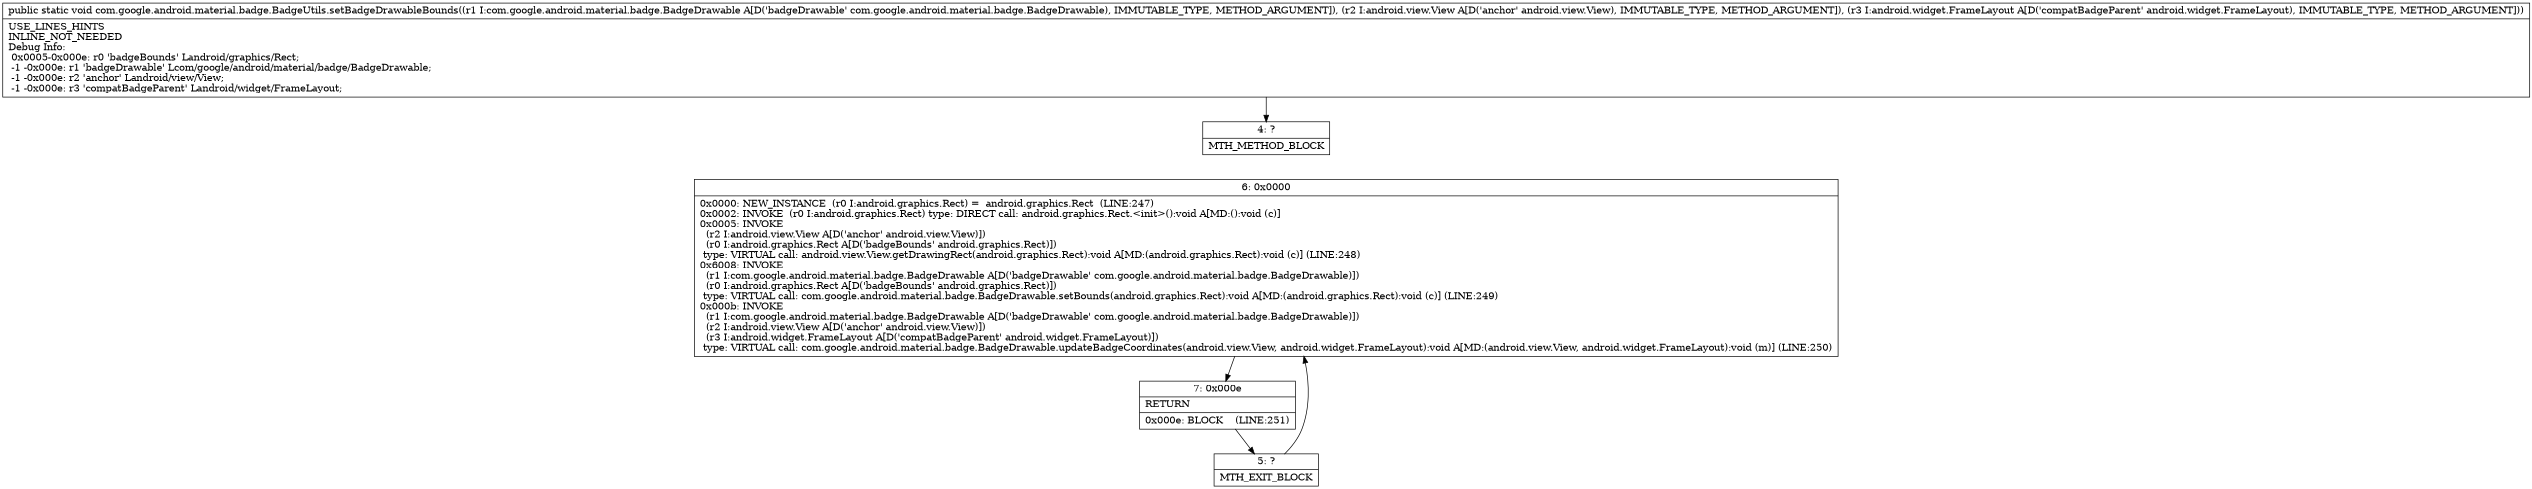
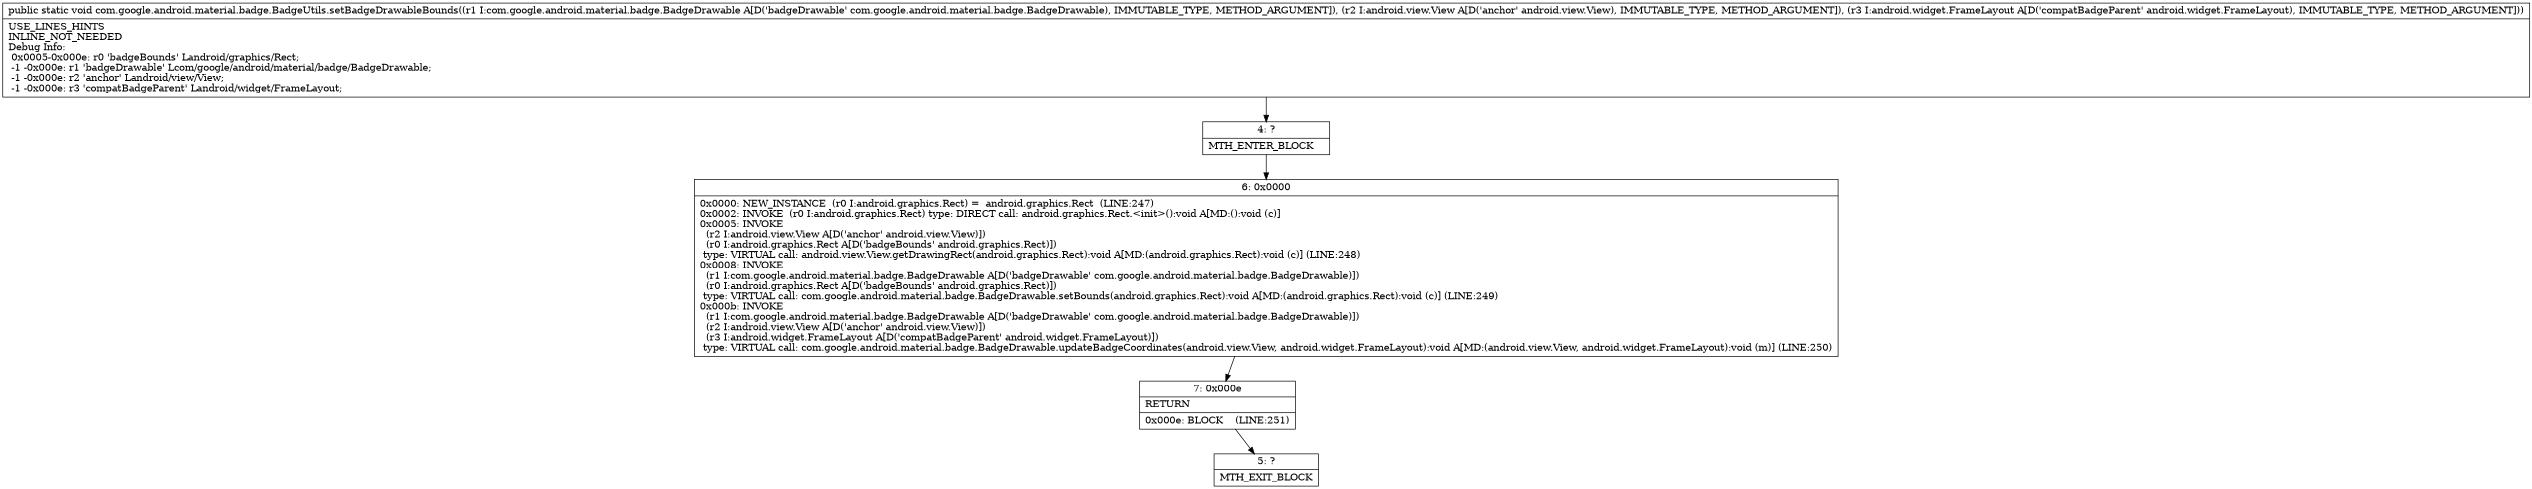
(1266, 146) -> (1261, 146)
(745, 266) -> (745, 266)
(1307, 412) -> (1266, 164)
